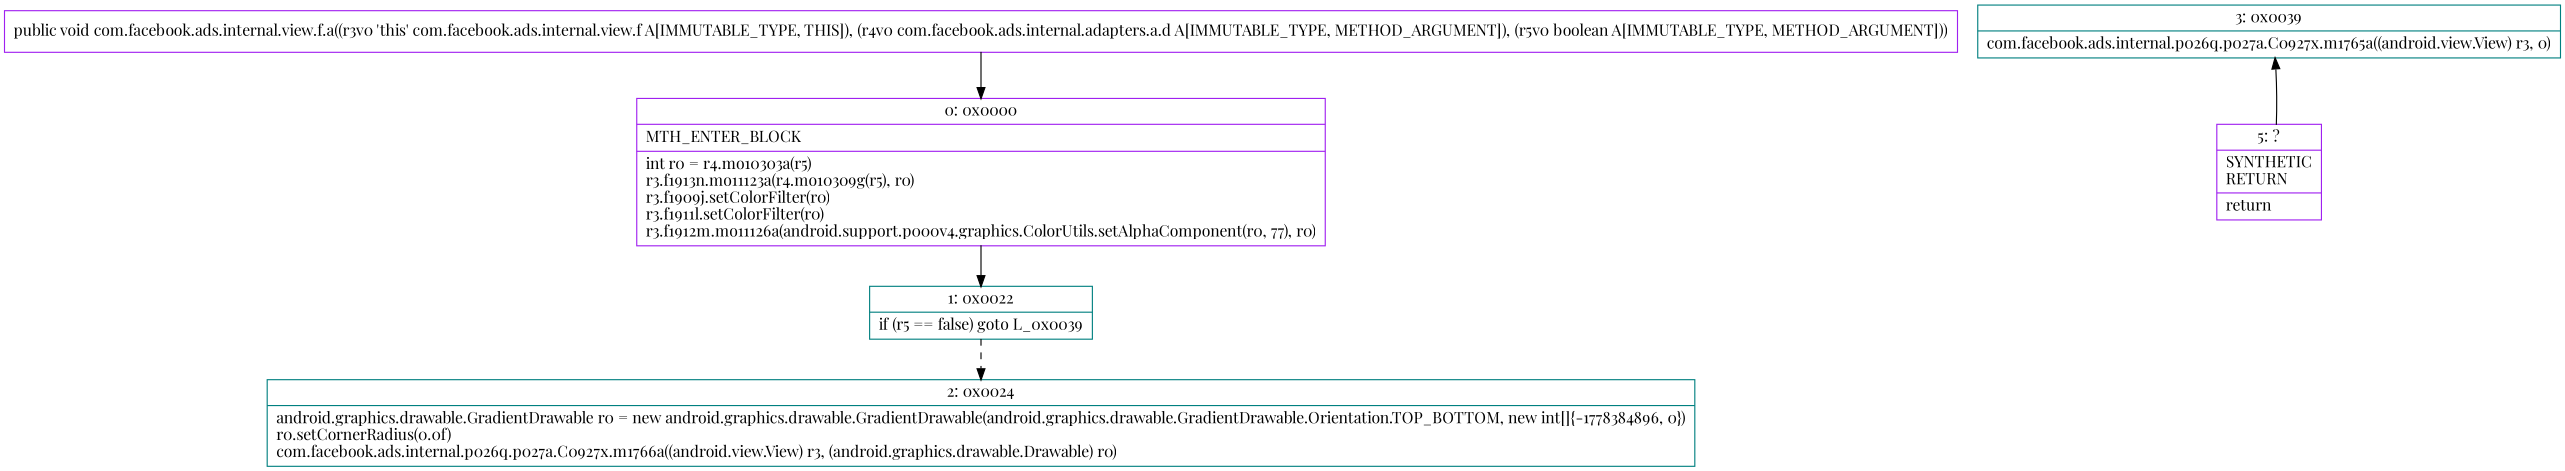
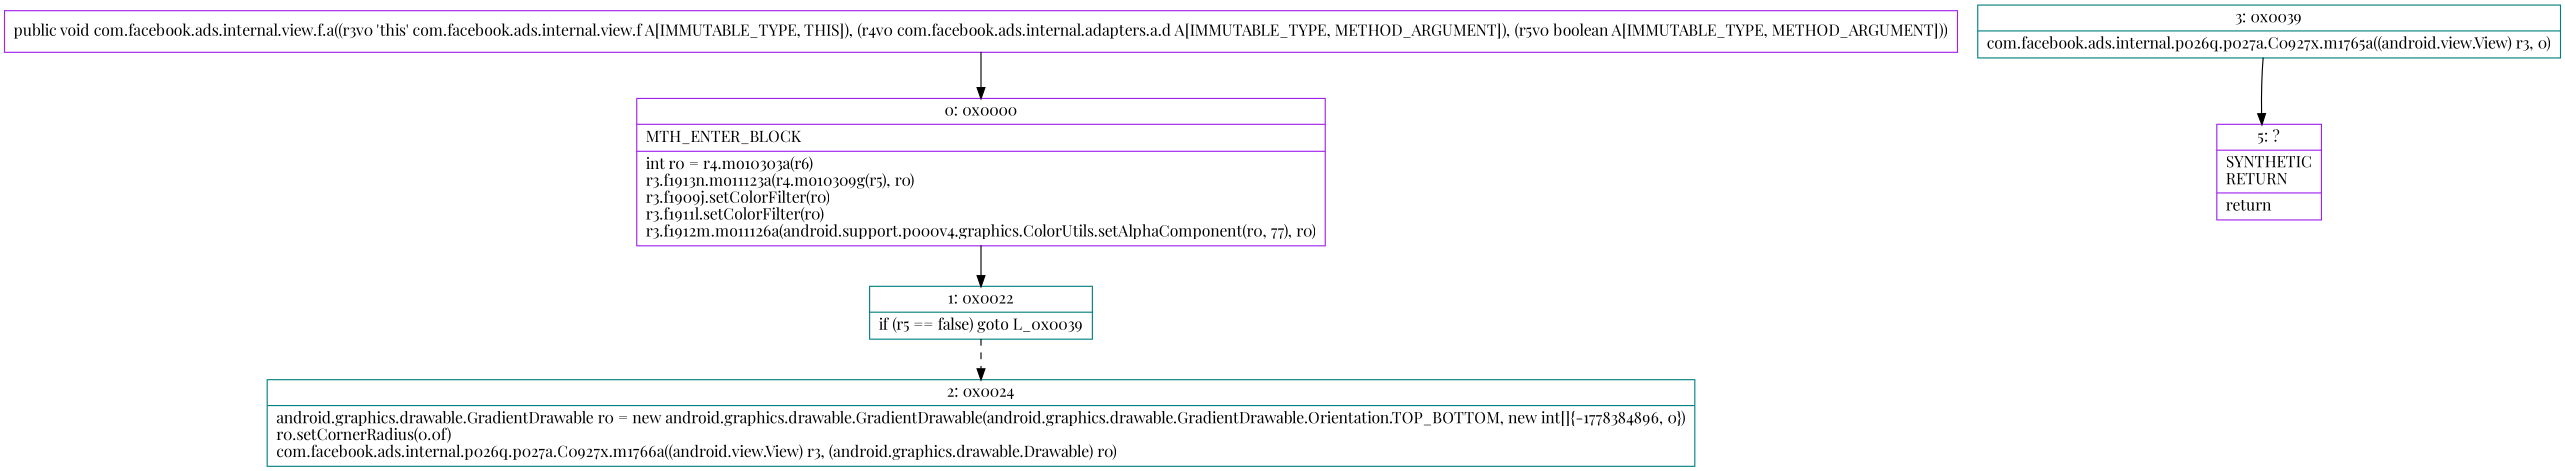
(2277, 97) -> (2262, 86)
(729, 164) -> (730, 164)
